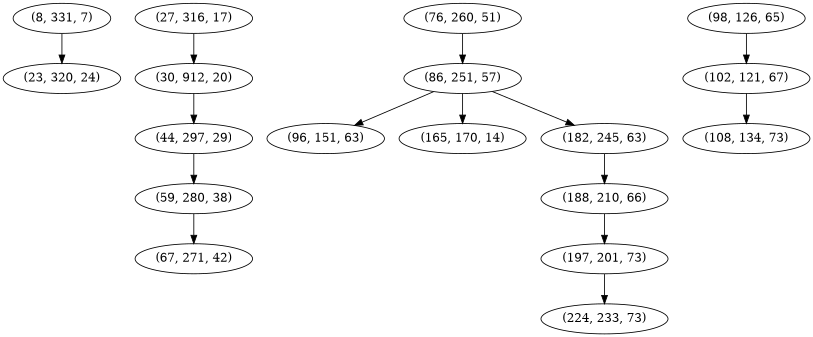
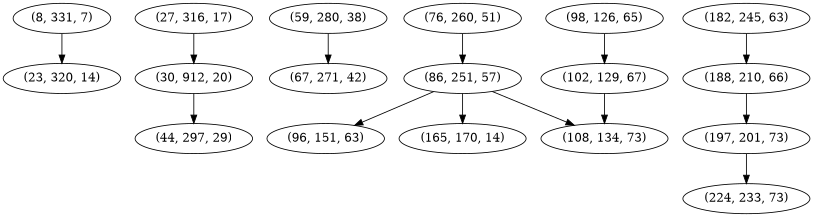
(62, 78) -> (62, 78)
(746, 78) -> (604, 78)
(529, 107) -> (529, 107)
(194, 165) -> none
